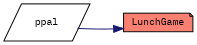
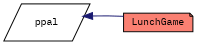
(95, 29) -> (108, 16)
